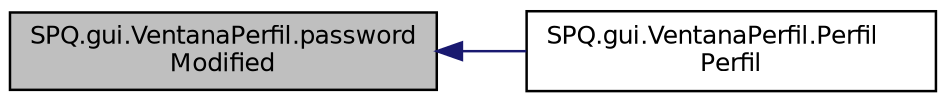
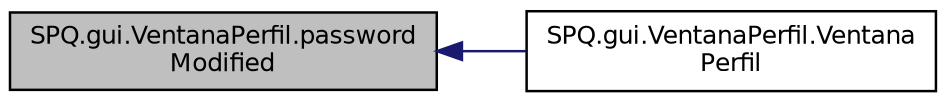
(731, 51) -> (731, 51)
